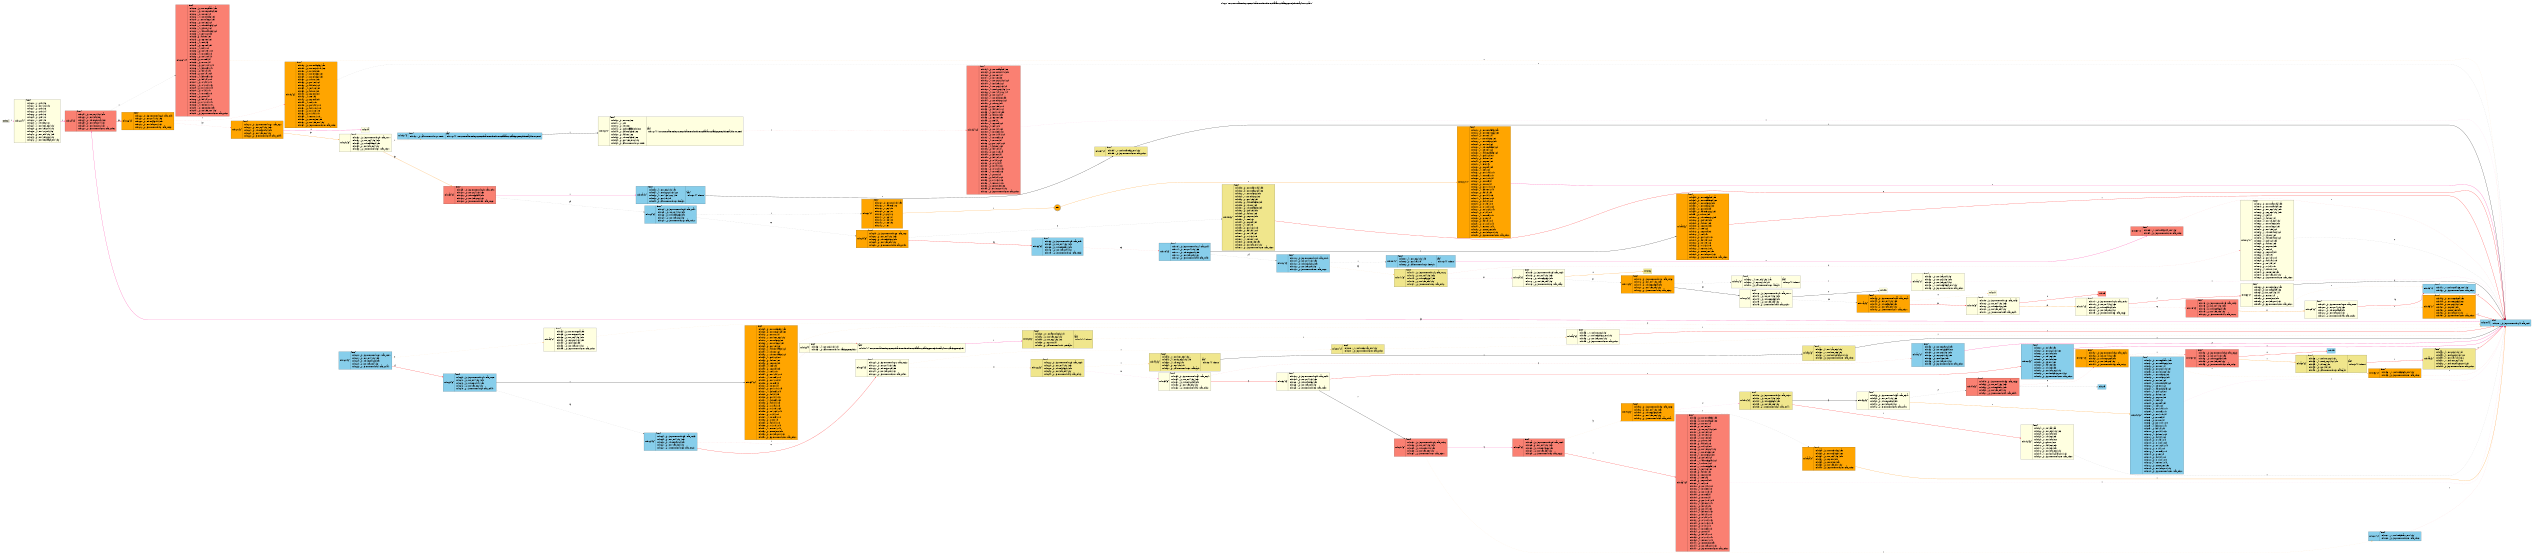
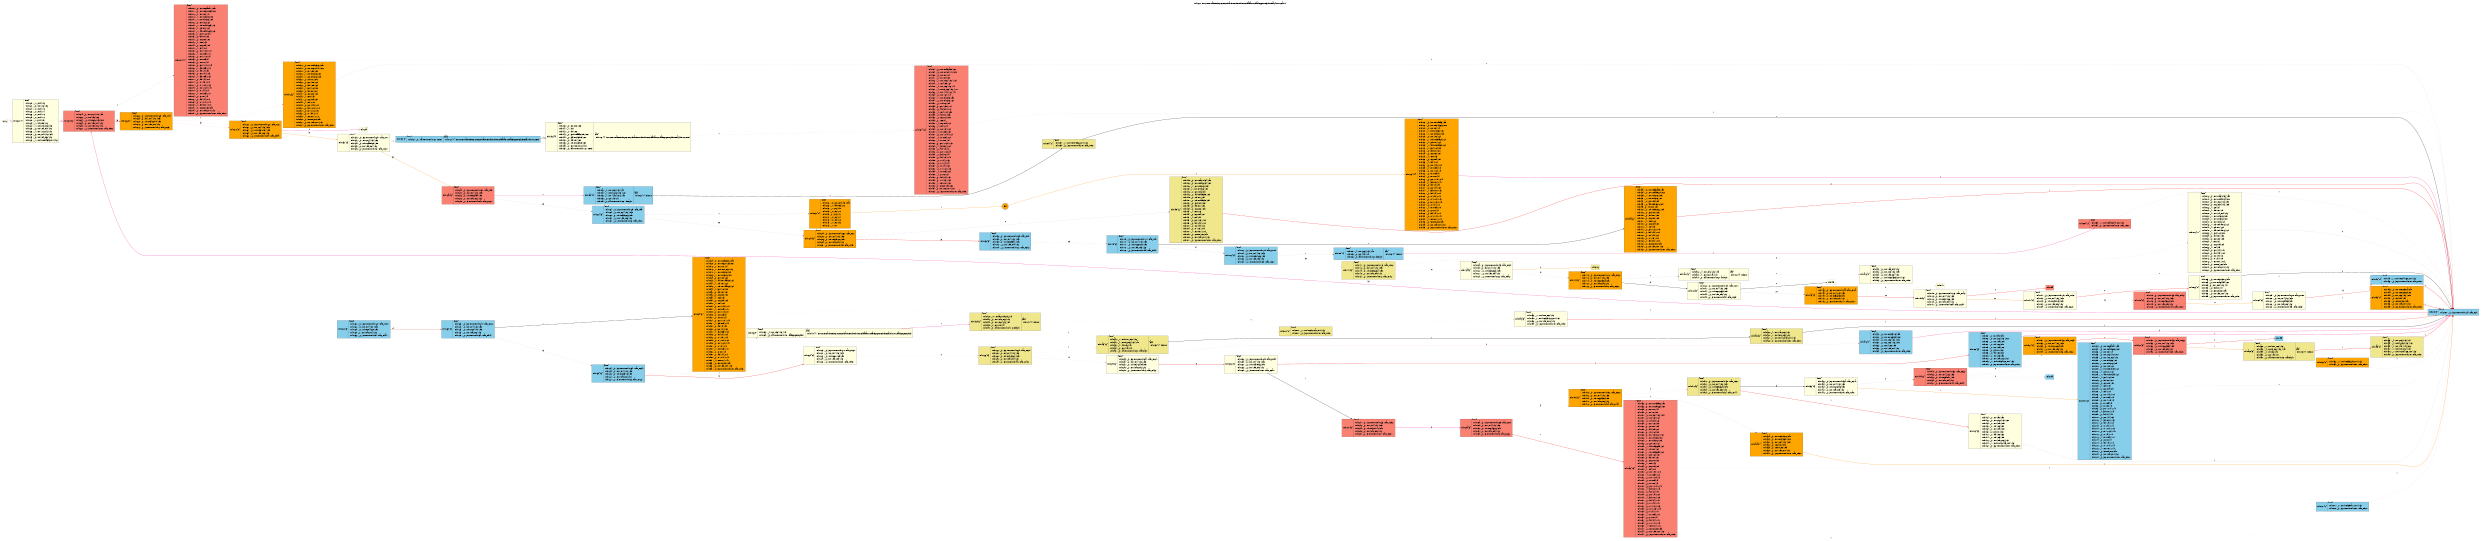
(6, 121) -> (5, 121)
(570, 340) -> none
(2156, 353) -> (2104, 338)
